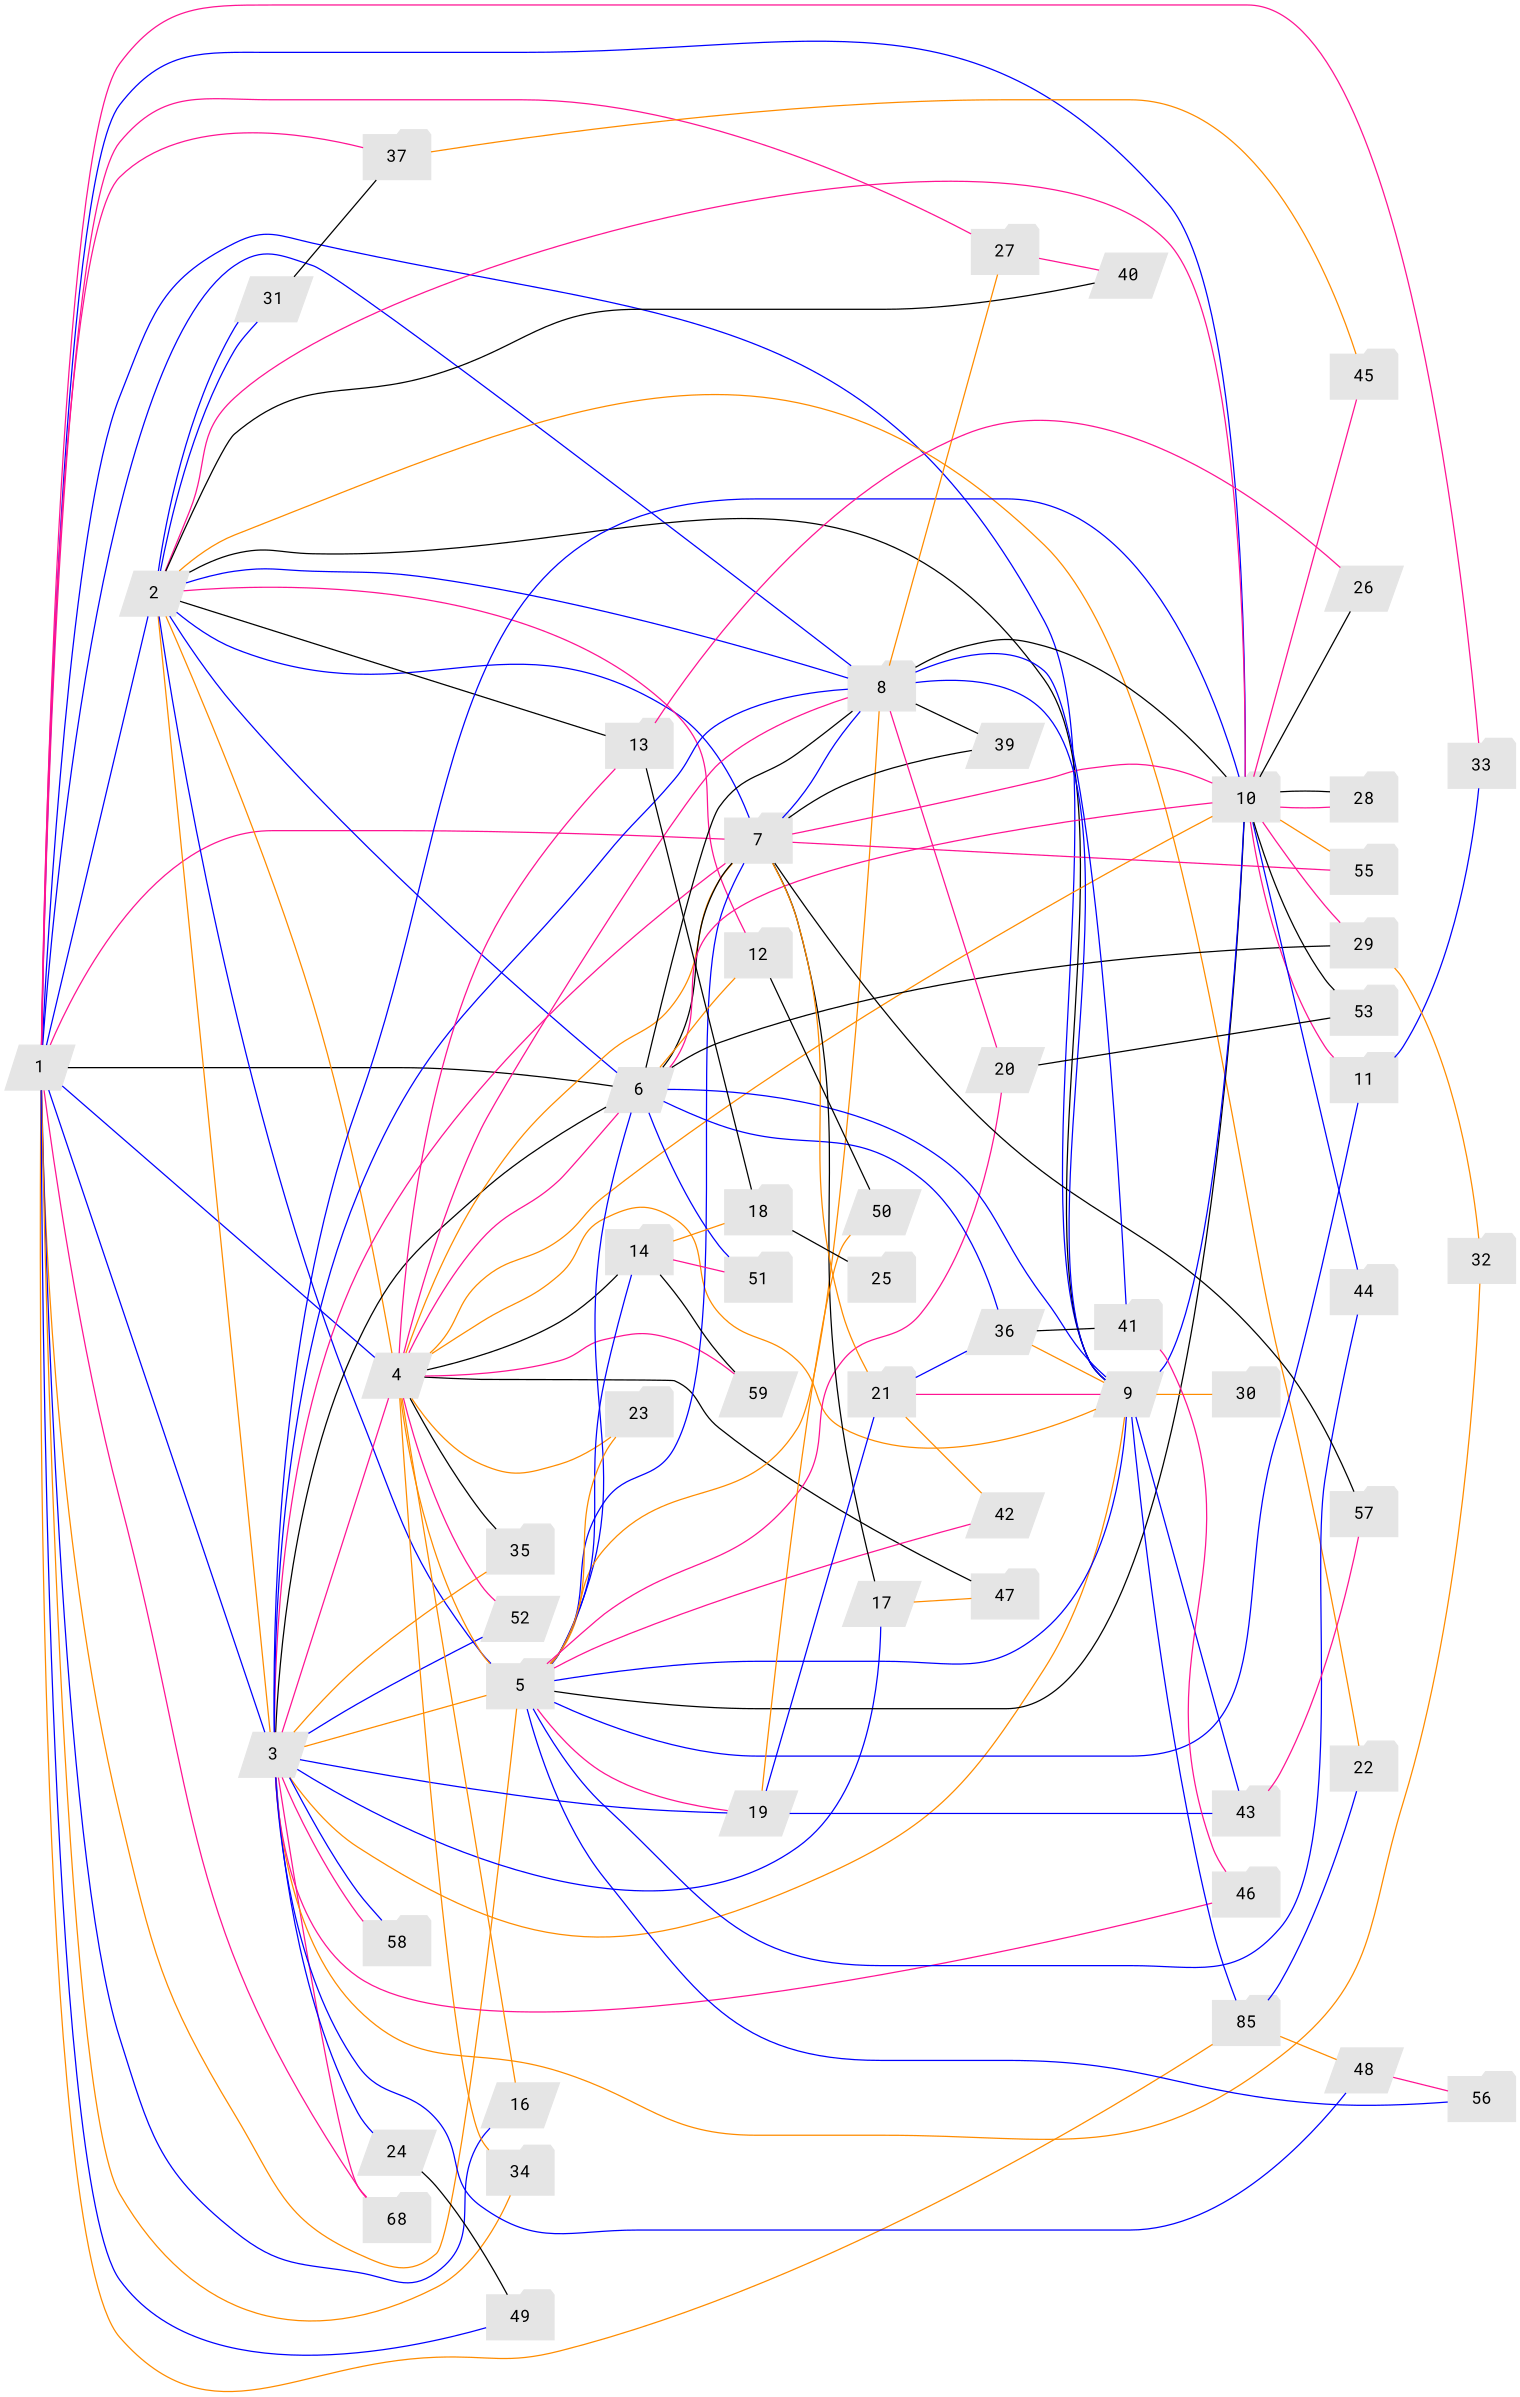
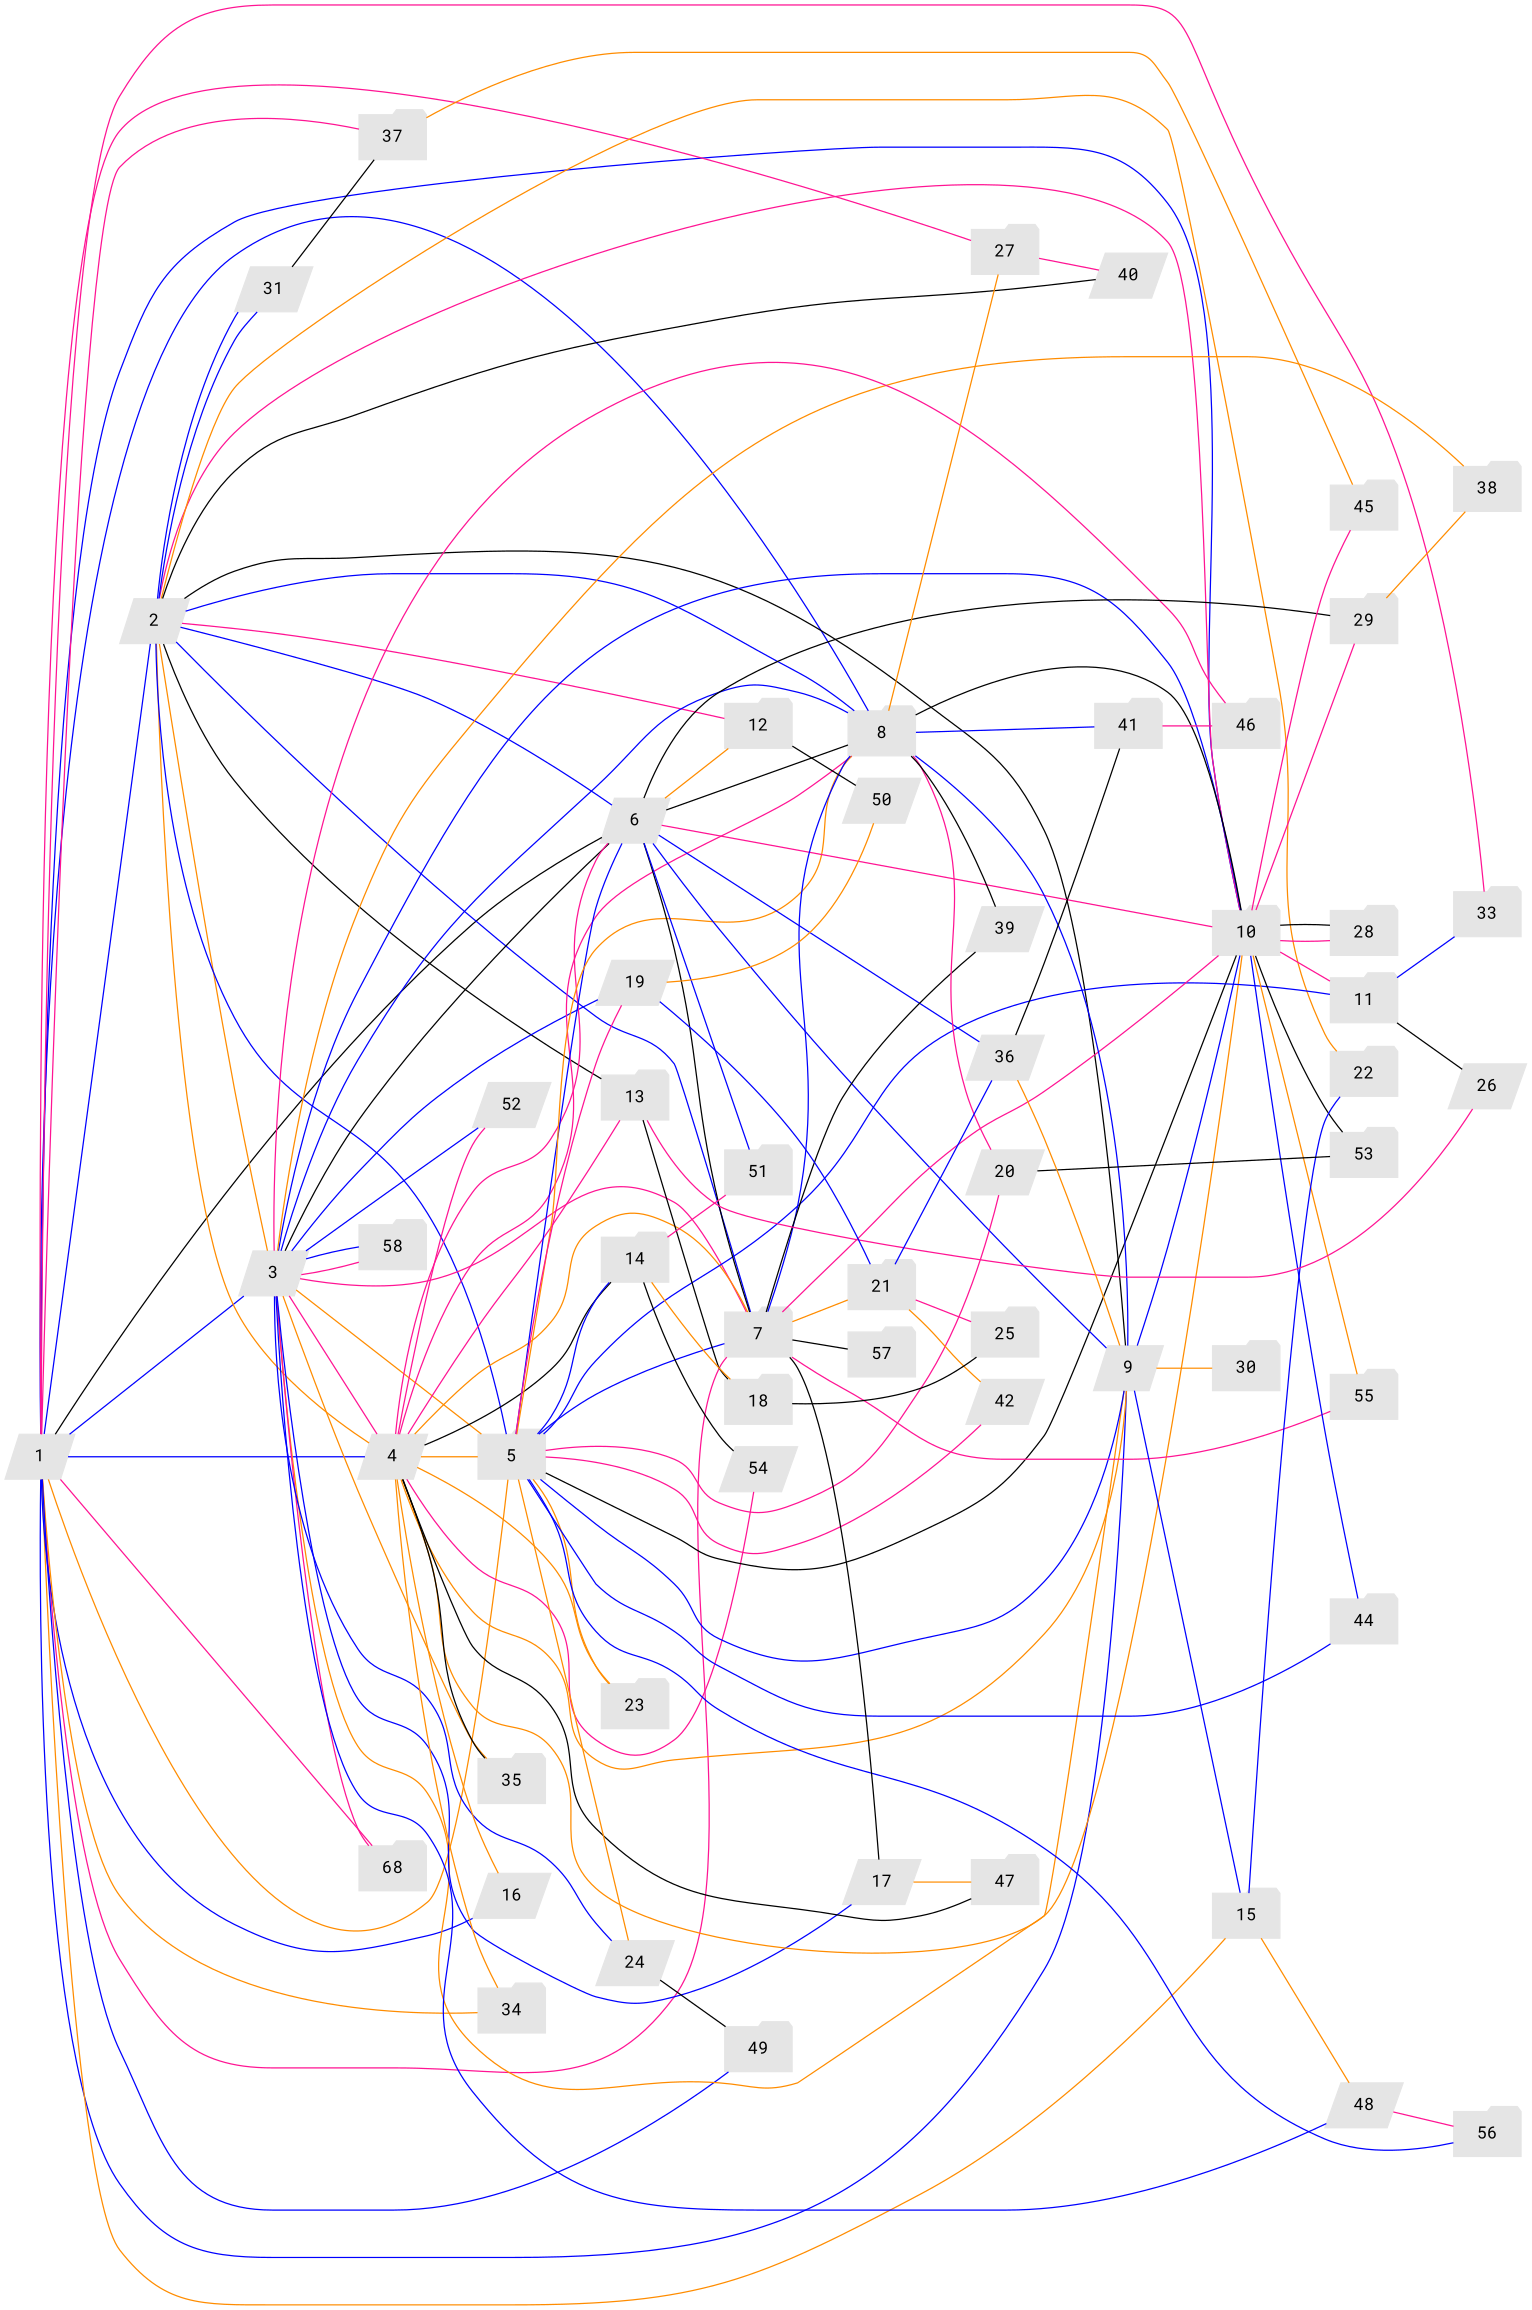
(1305, 694) -> (1430, 1046)
(1482, 1261) -> (1487, 489)
(758, 1394) -> (758, 1469)
(1008, 1394) -> (943, 1311)
none -> (560, 1652)
(1246, 1813) -> none
(1246, 2023) -> (1246, 1916)
